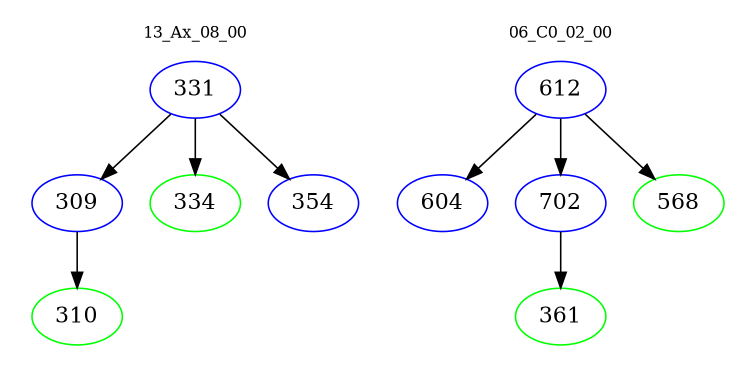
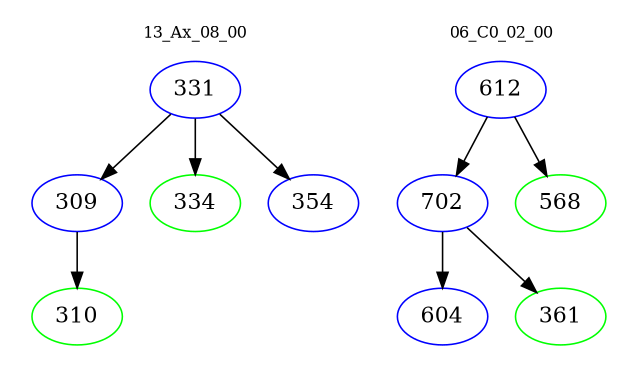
(507, 141) -> (443, 252)
